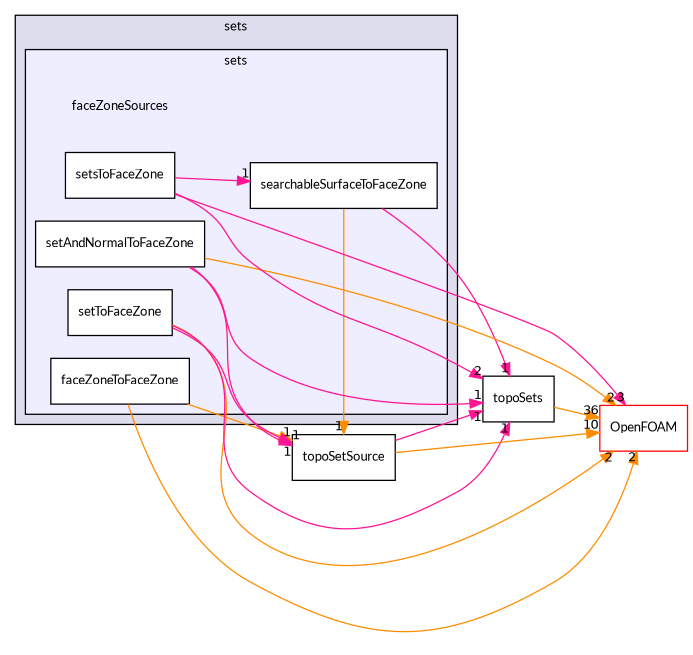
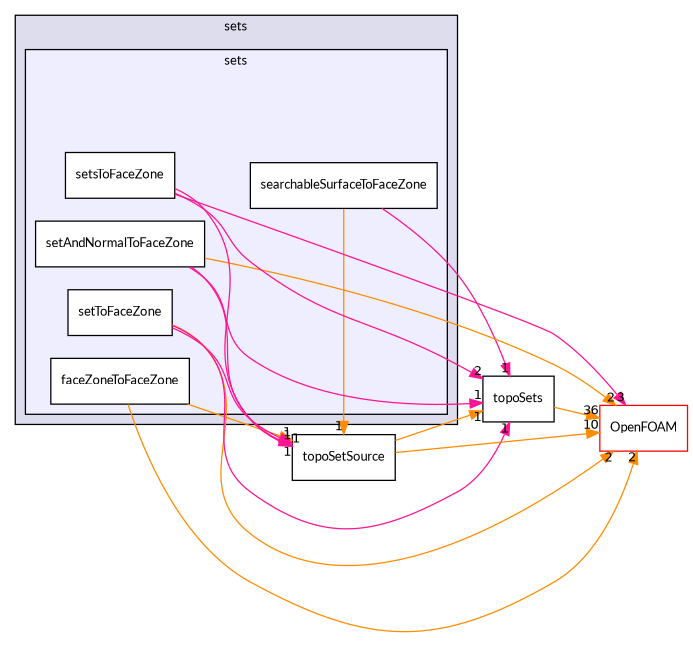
(120, 107) -> none
(206, 179) -> (229, 300)
(420, 432) -> (420, 432)
